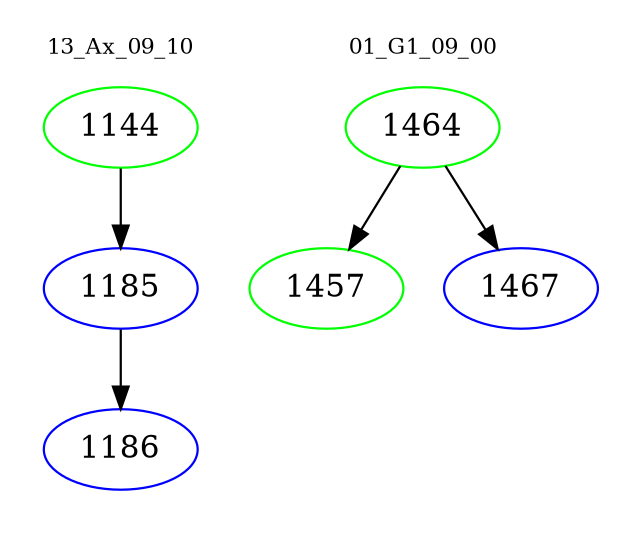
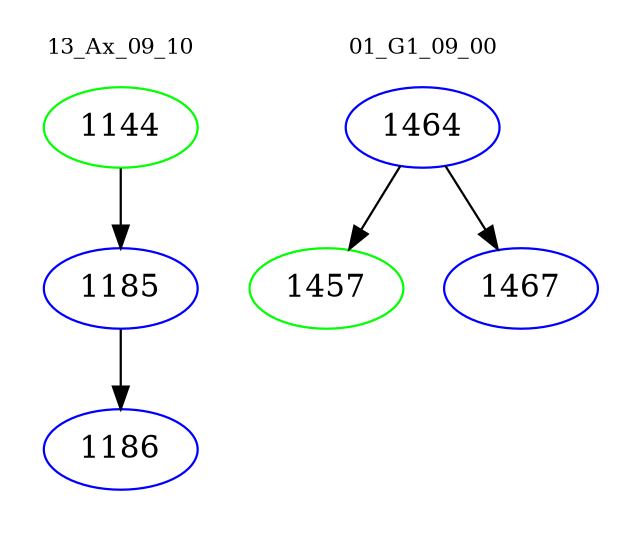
(423, 127) -> (423, 127)
